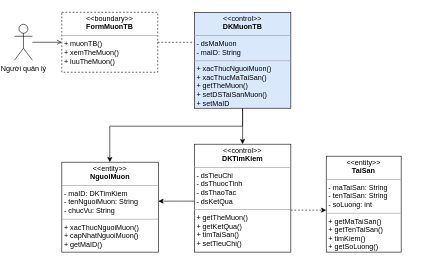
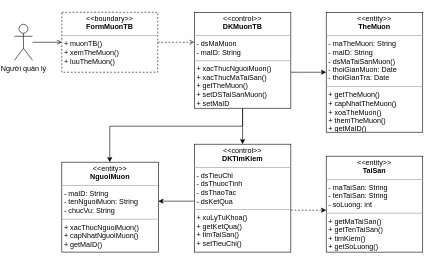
(190, 42) -> (189, 42)
(242, 60) -> (242, 60)
none -> (320, 72)
none -> (374, 72)
(221, 188) -> (221, 188)
(101, 197) -> (101, 197)
(364, 204) -> (374, 204)
